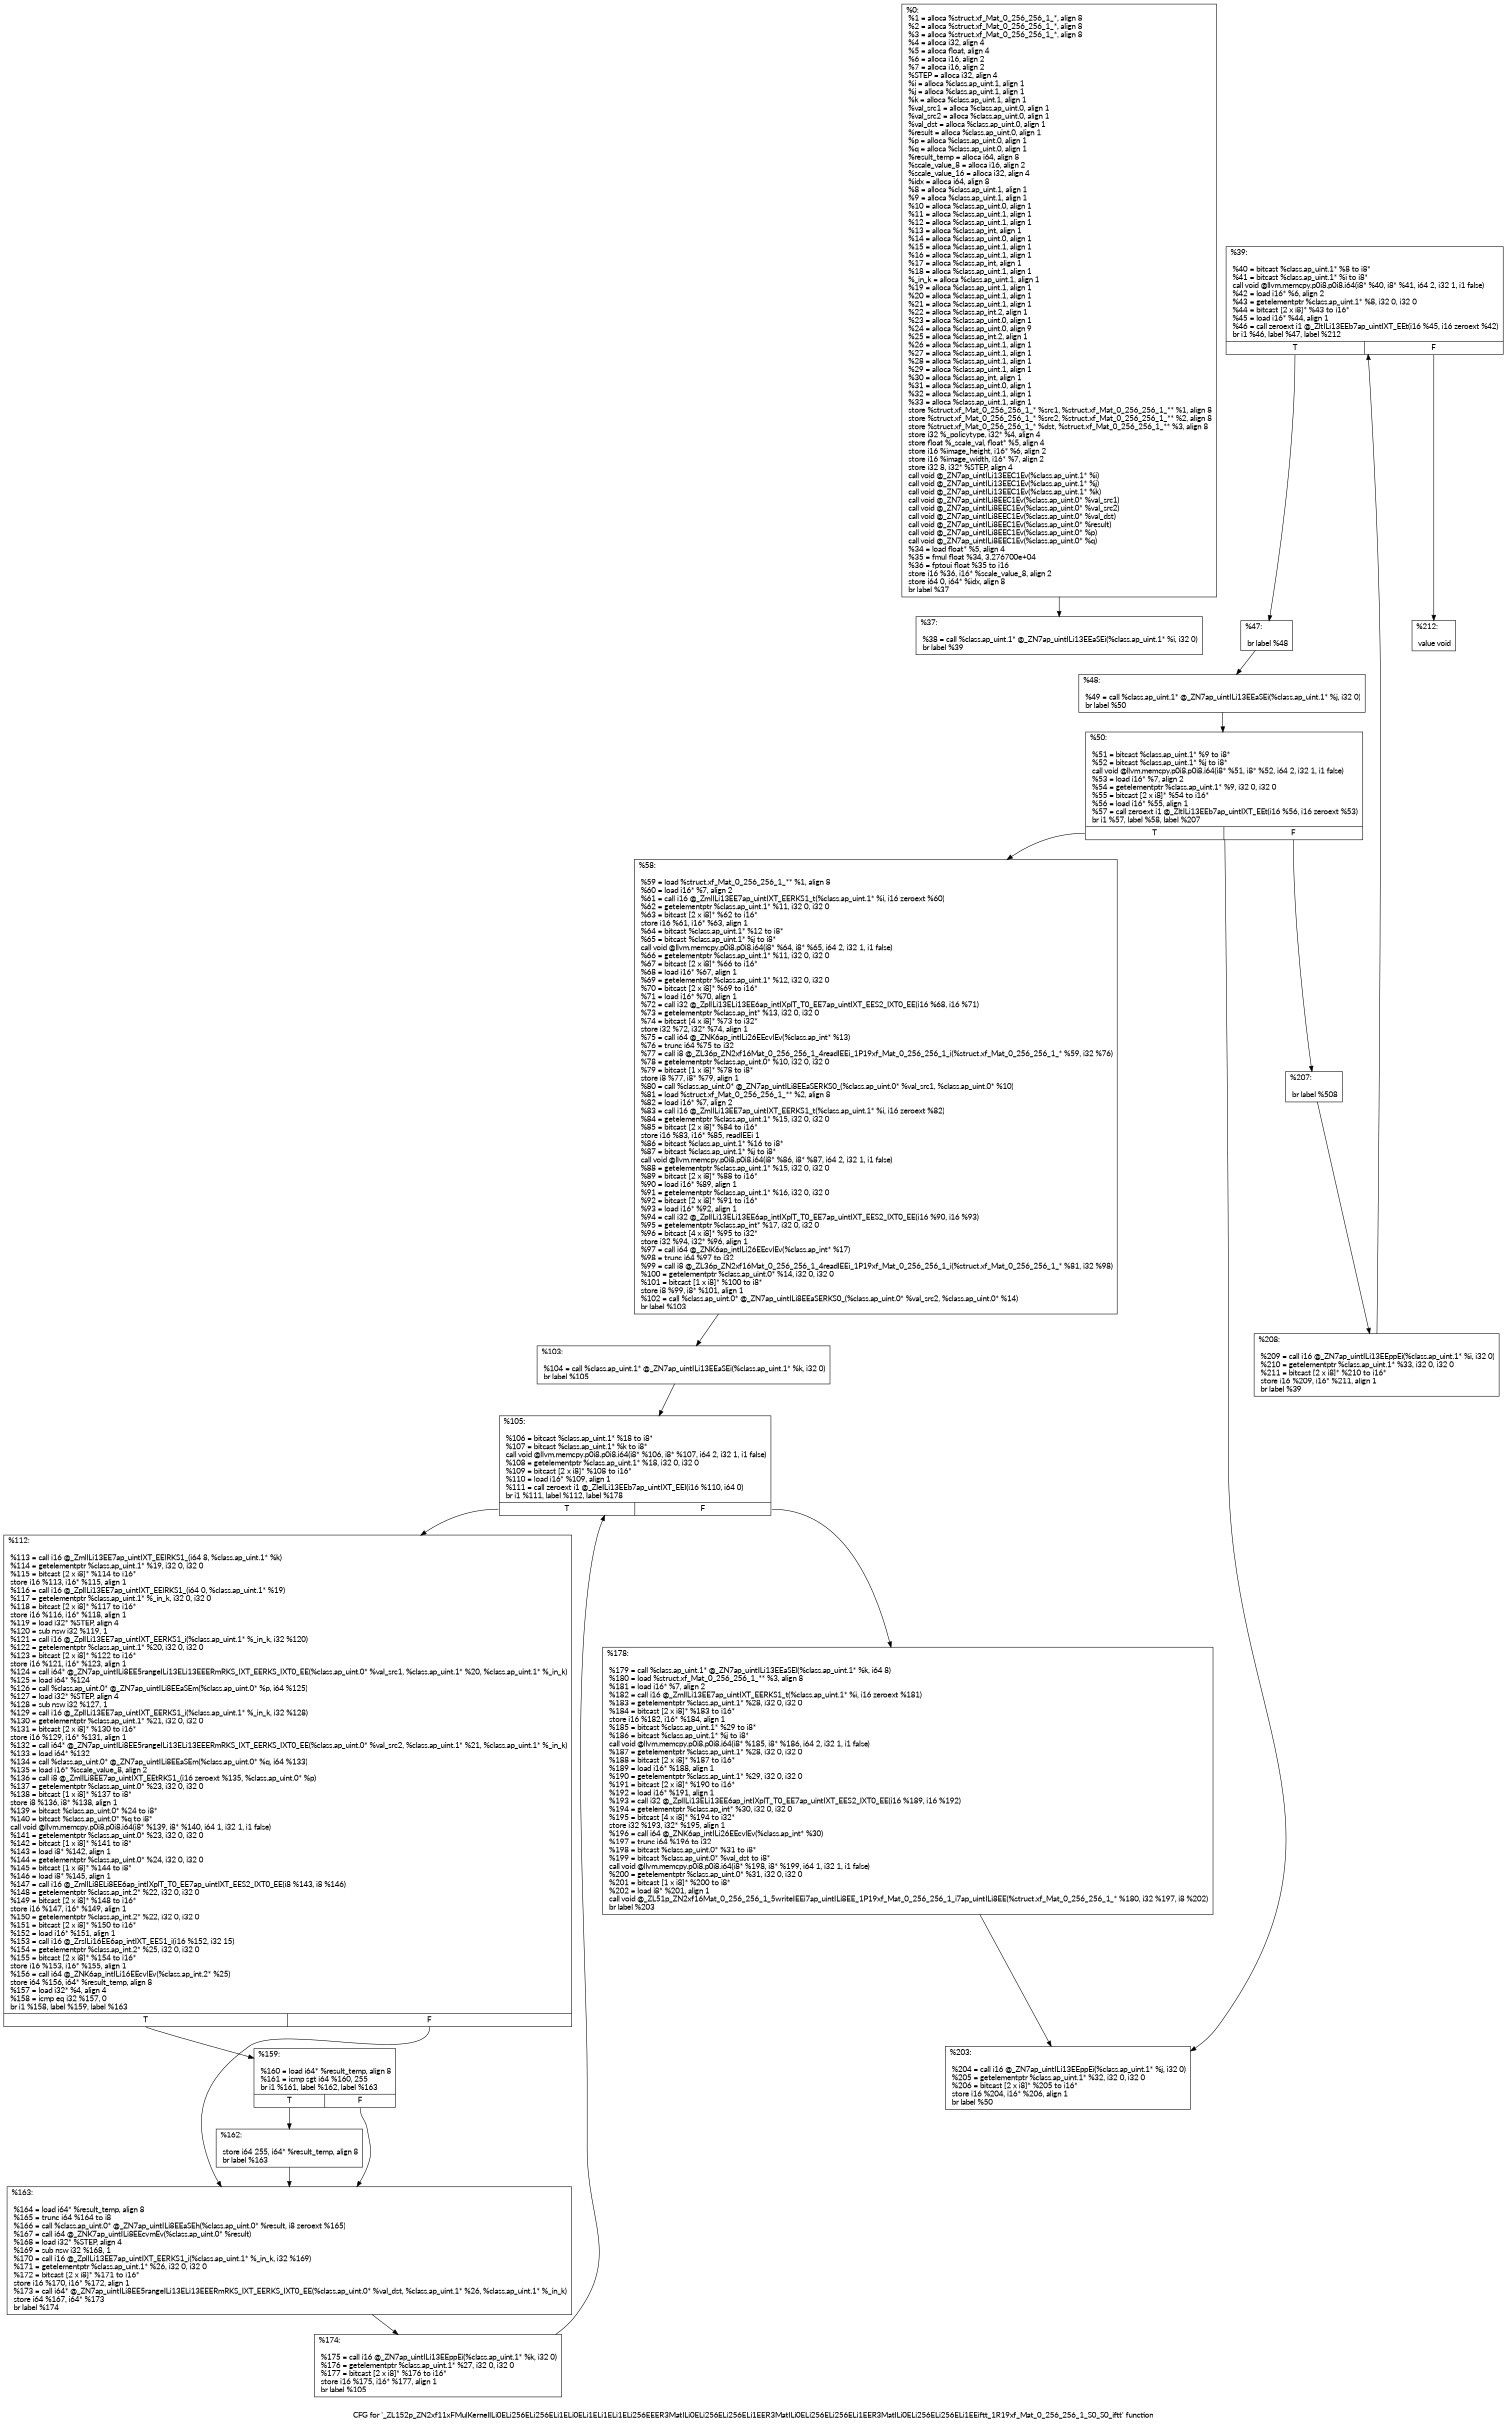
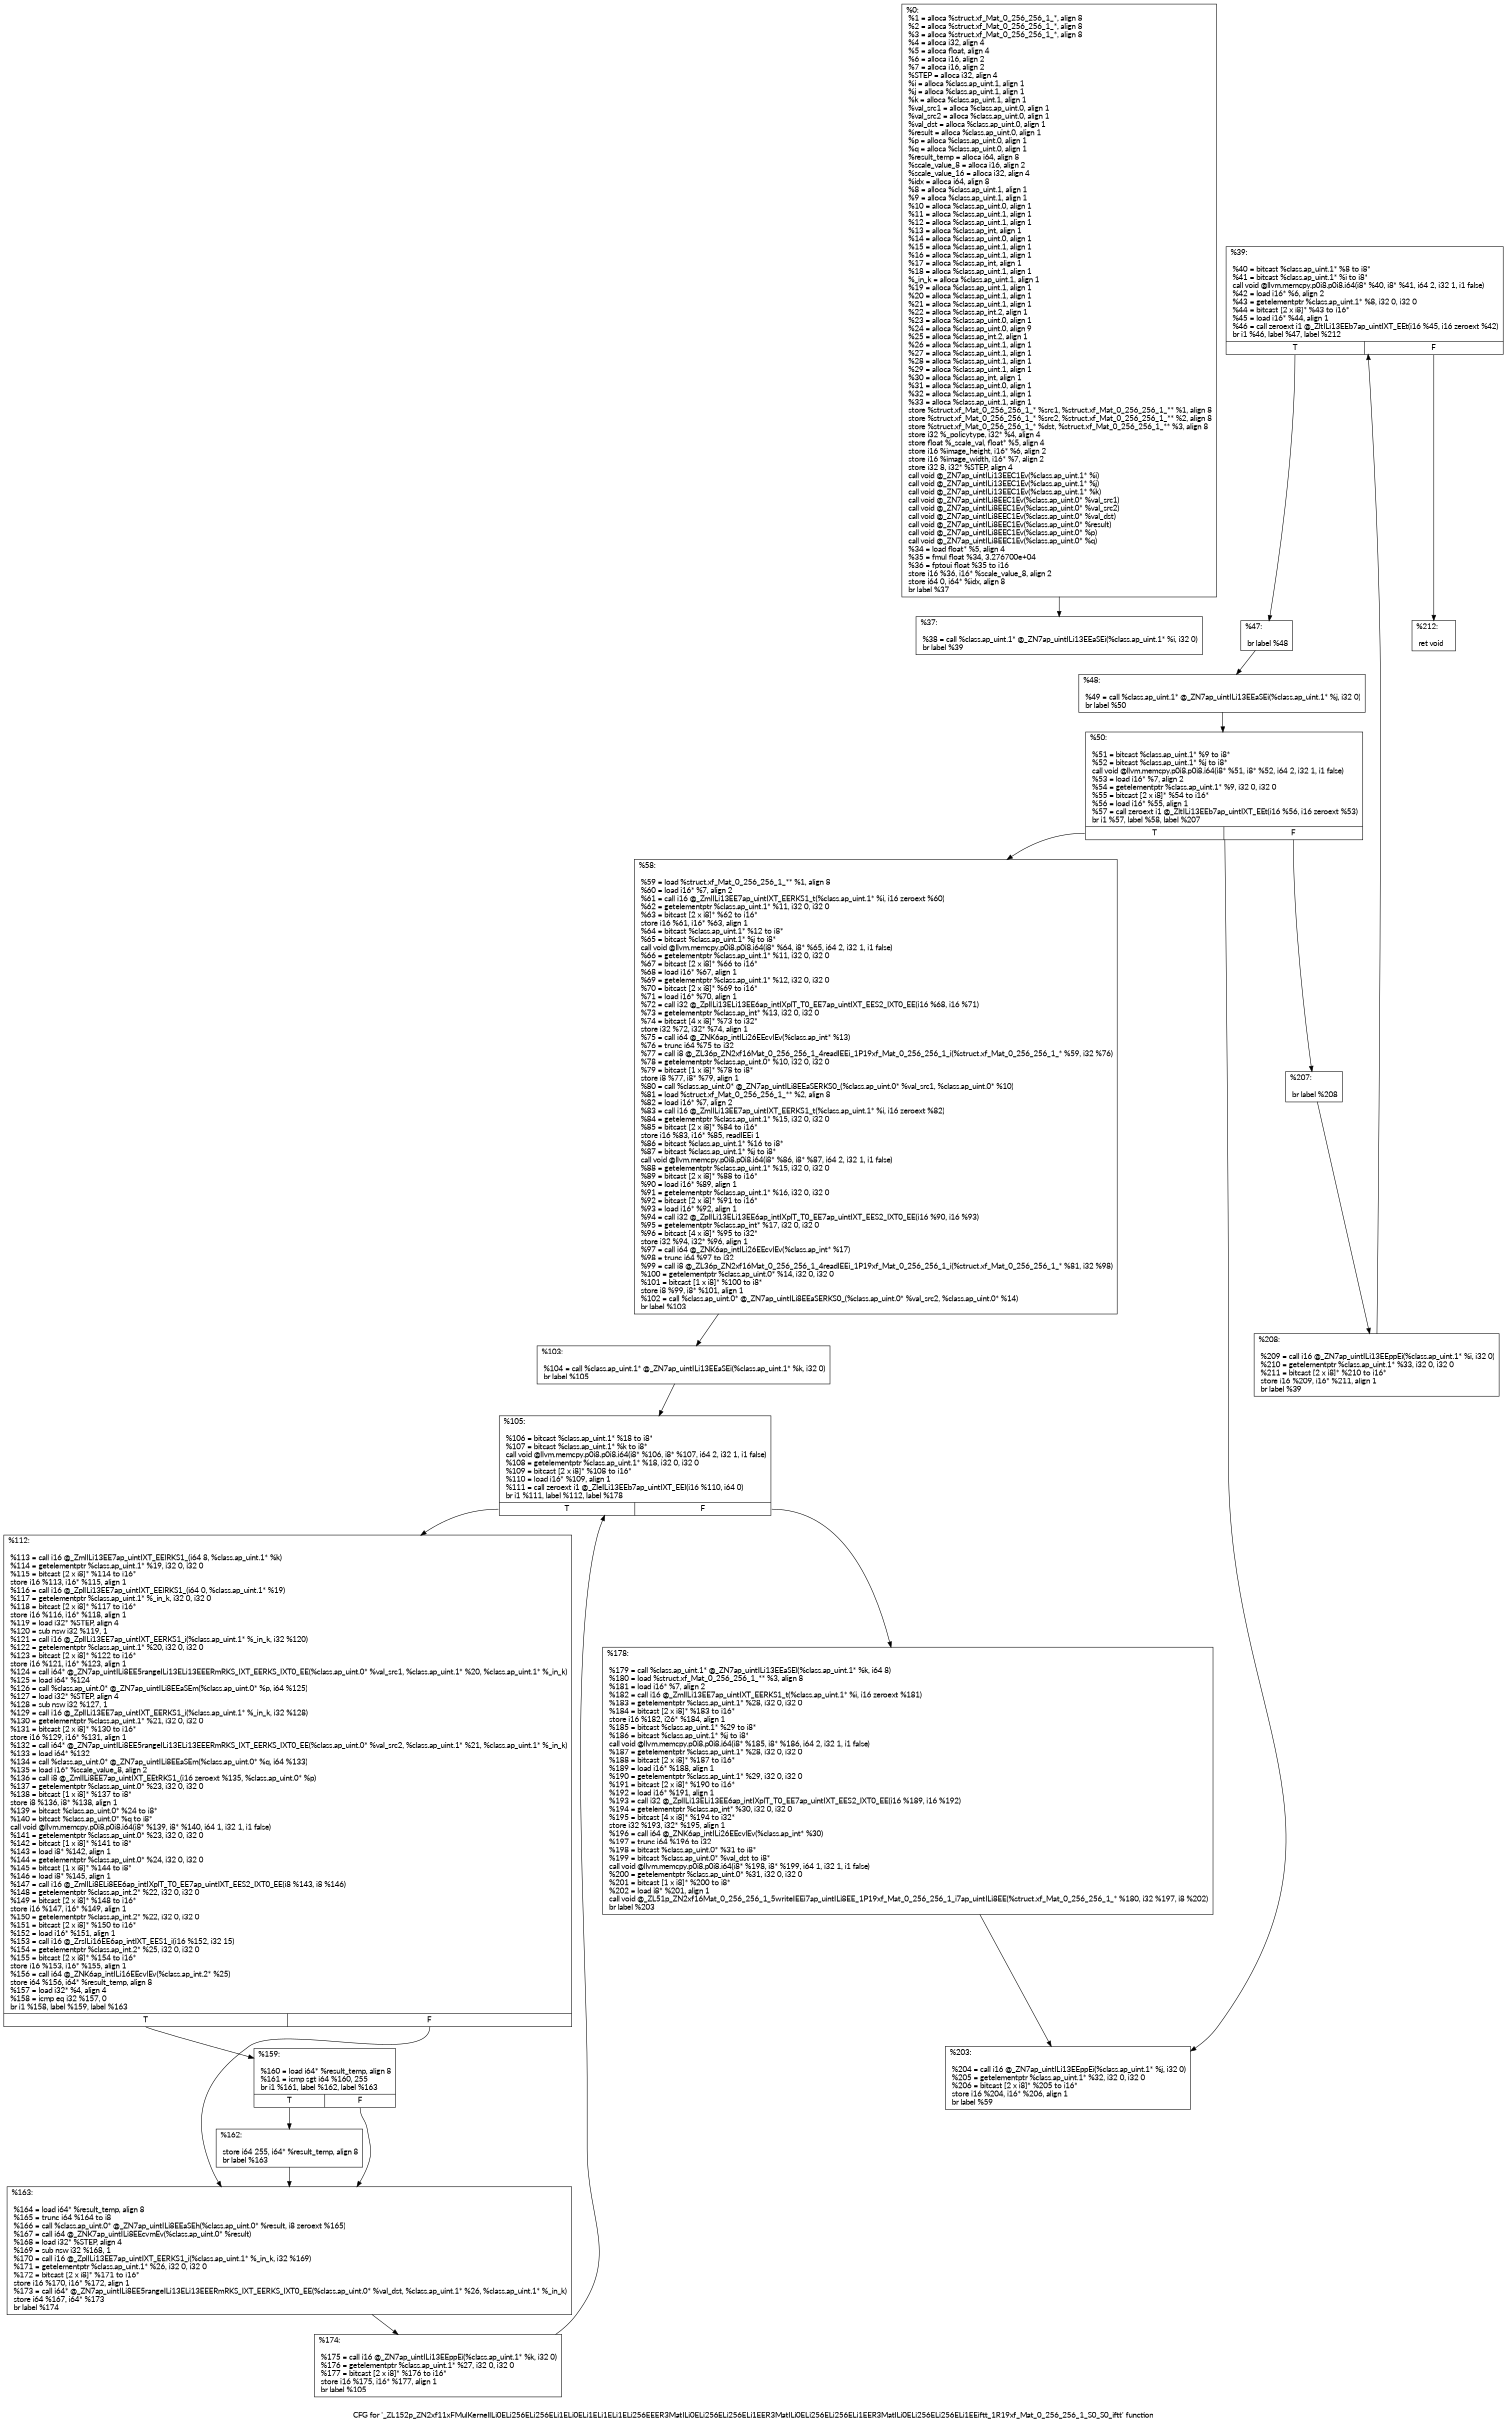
(1434, 644) -> (1430, 644)
(1314, 1095) -> (1314, 1095)
(666, 1720) -> (666, 1720)
(971, 2102) -> (971, 2102)
